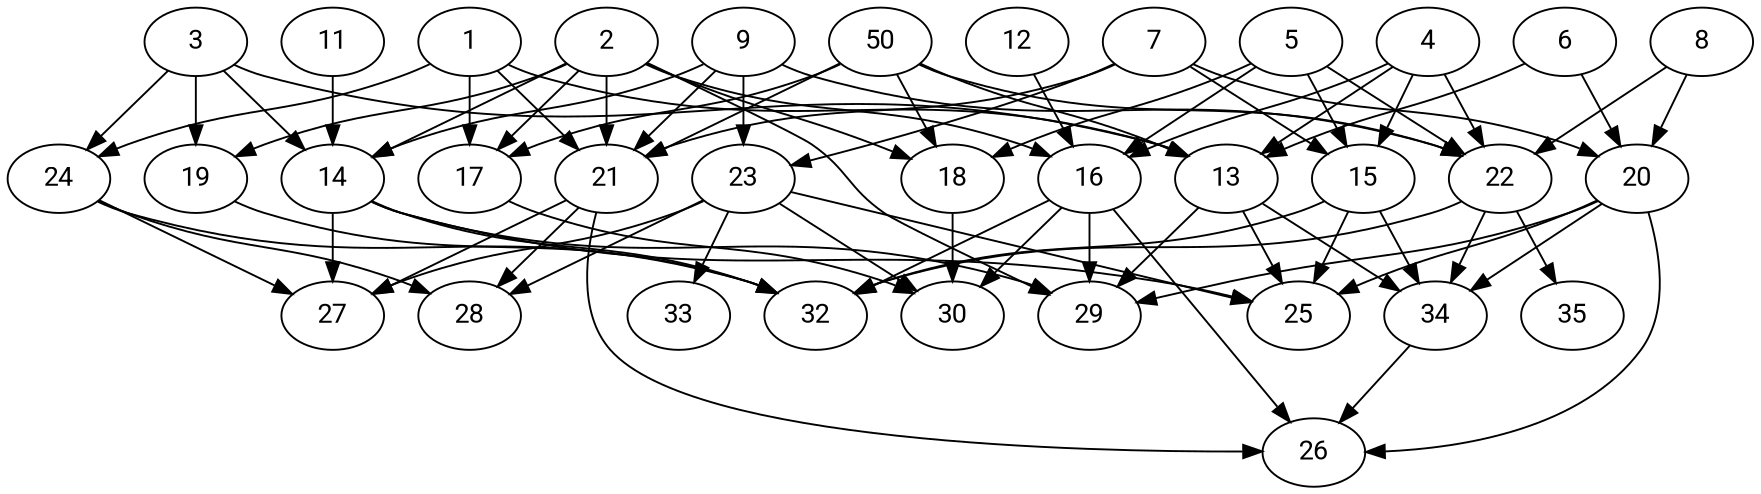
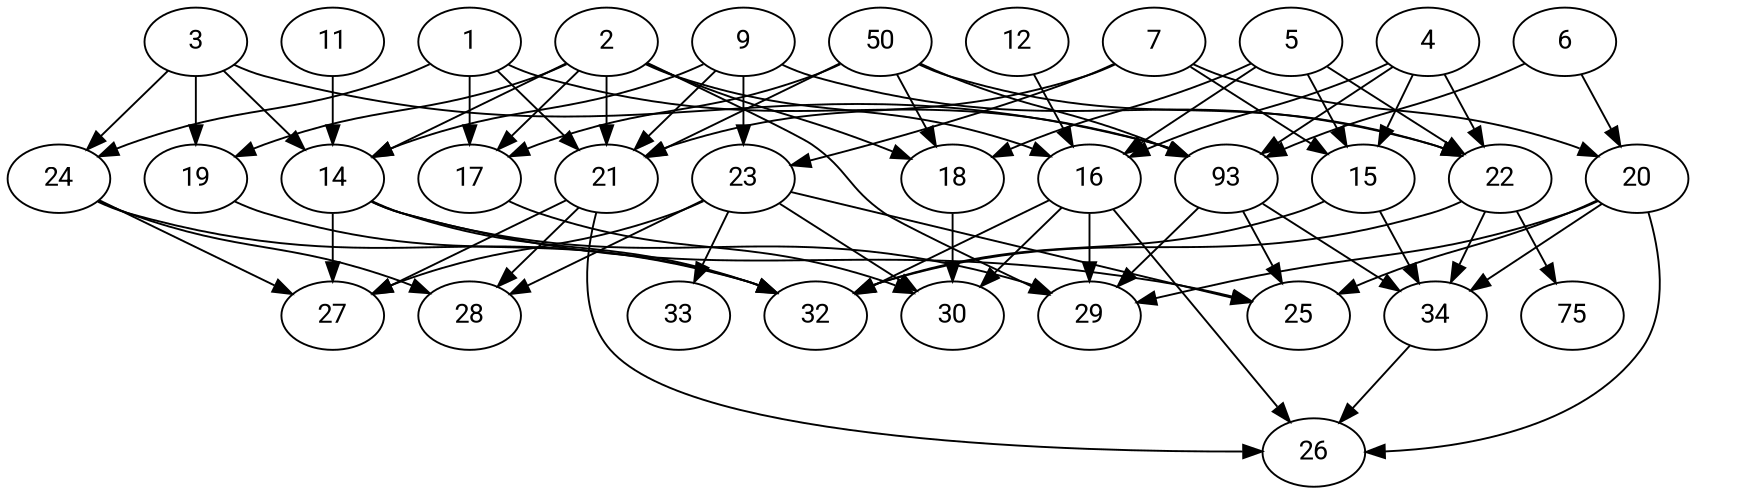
(1702, 42) -> none
(1226, 179) -> (1226, 179)
(1335, 238) -> none
(1572, 316) -> (1572, 316)
